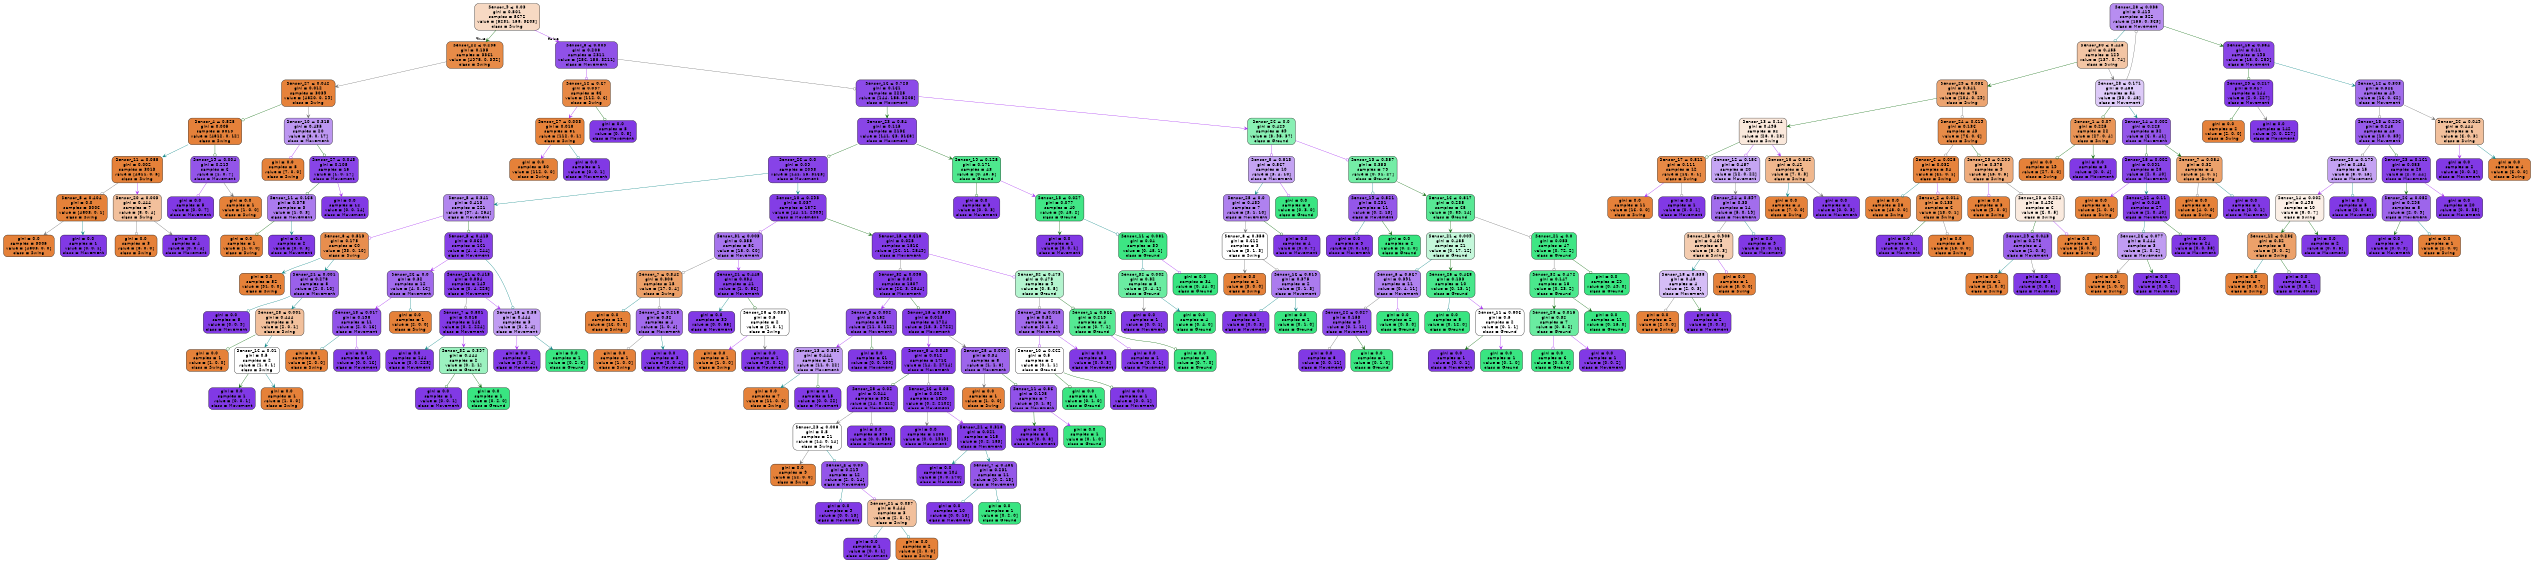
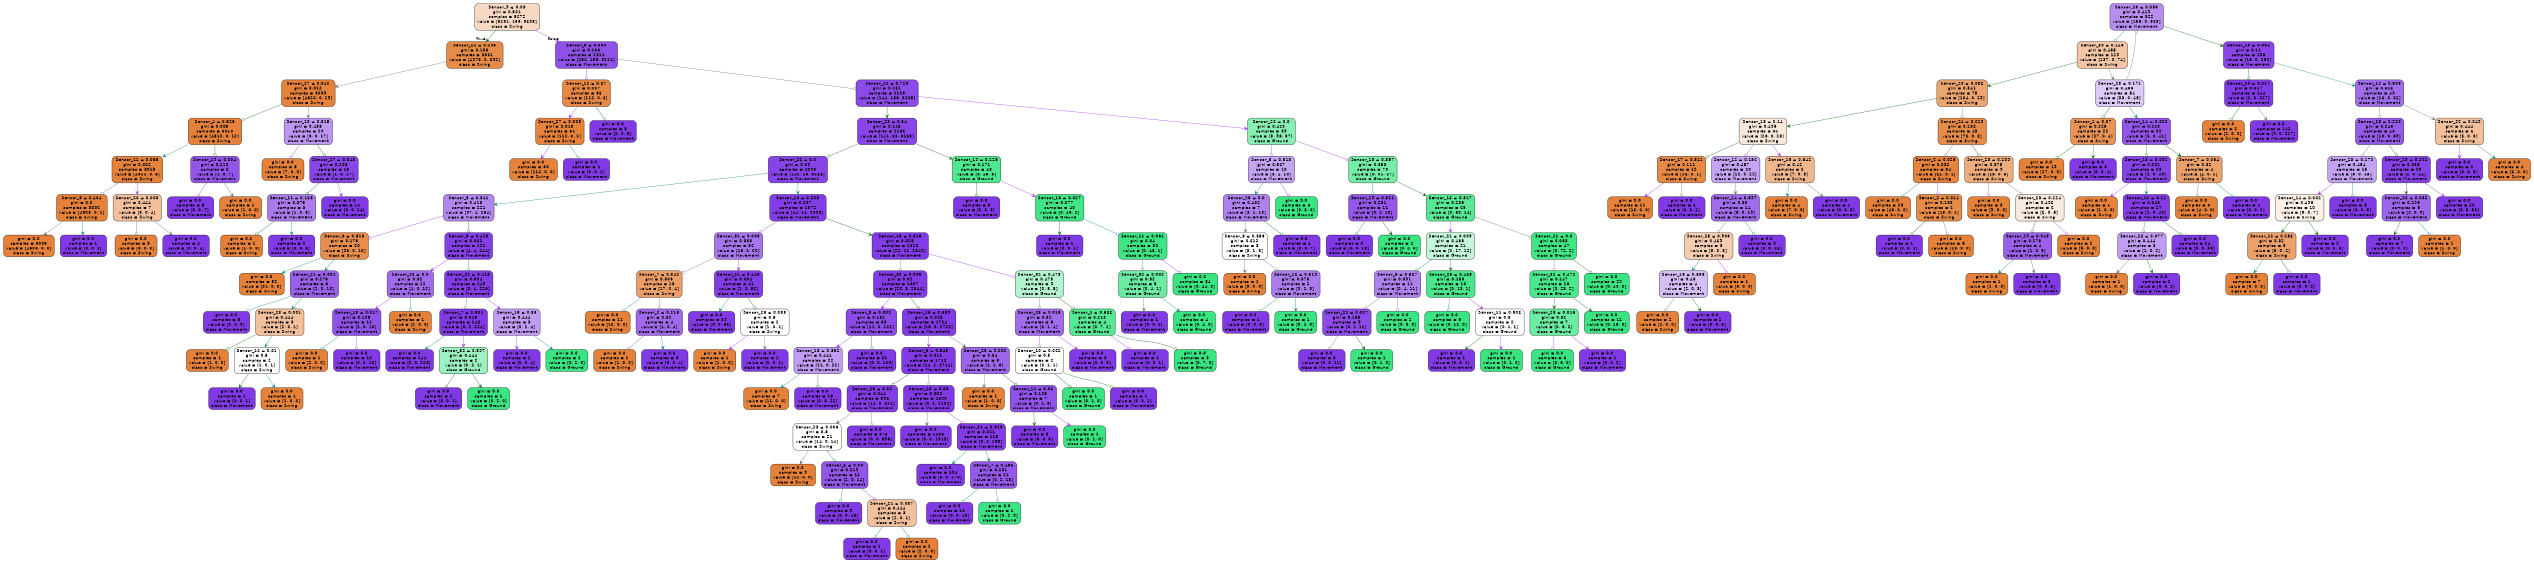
(1450, 225) -> (1450, 225)
(502, 281) -> (469, 264)
(954, 417) -> (954, 417)
